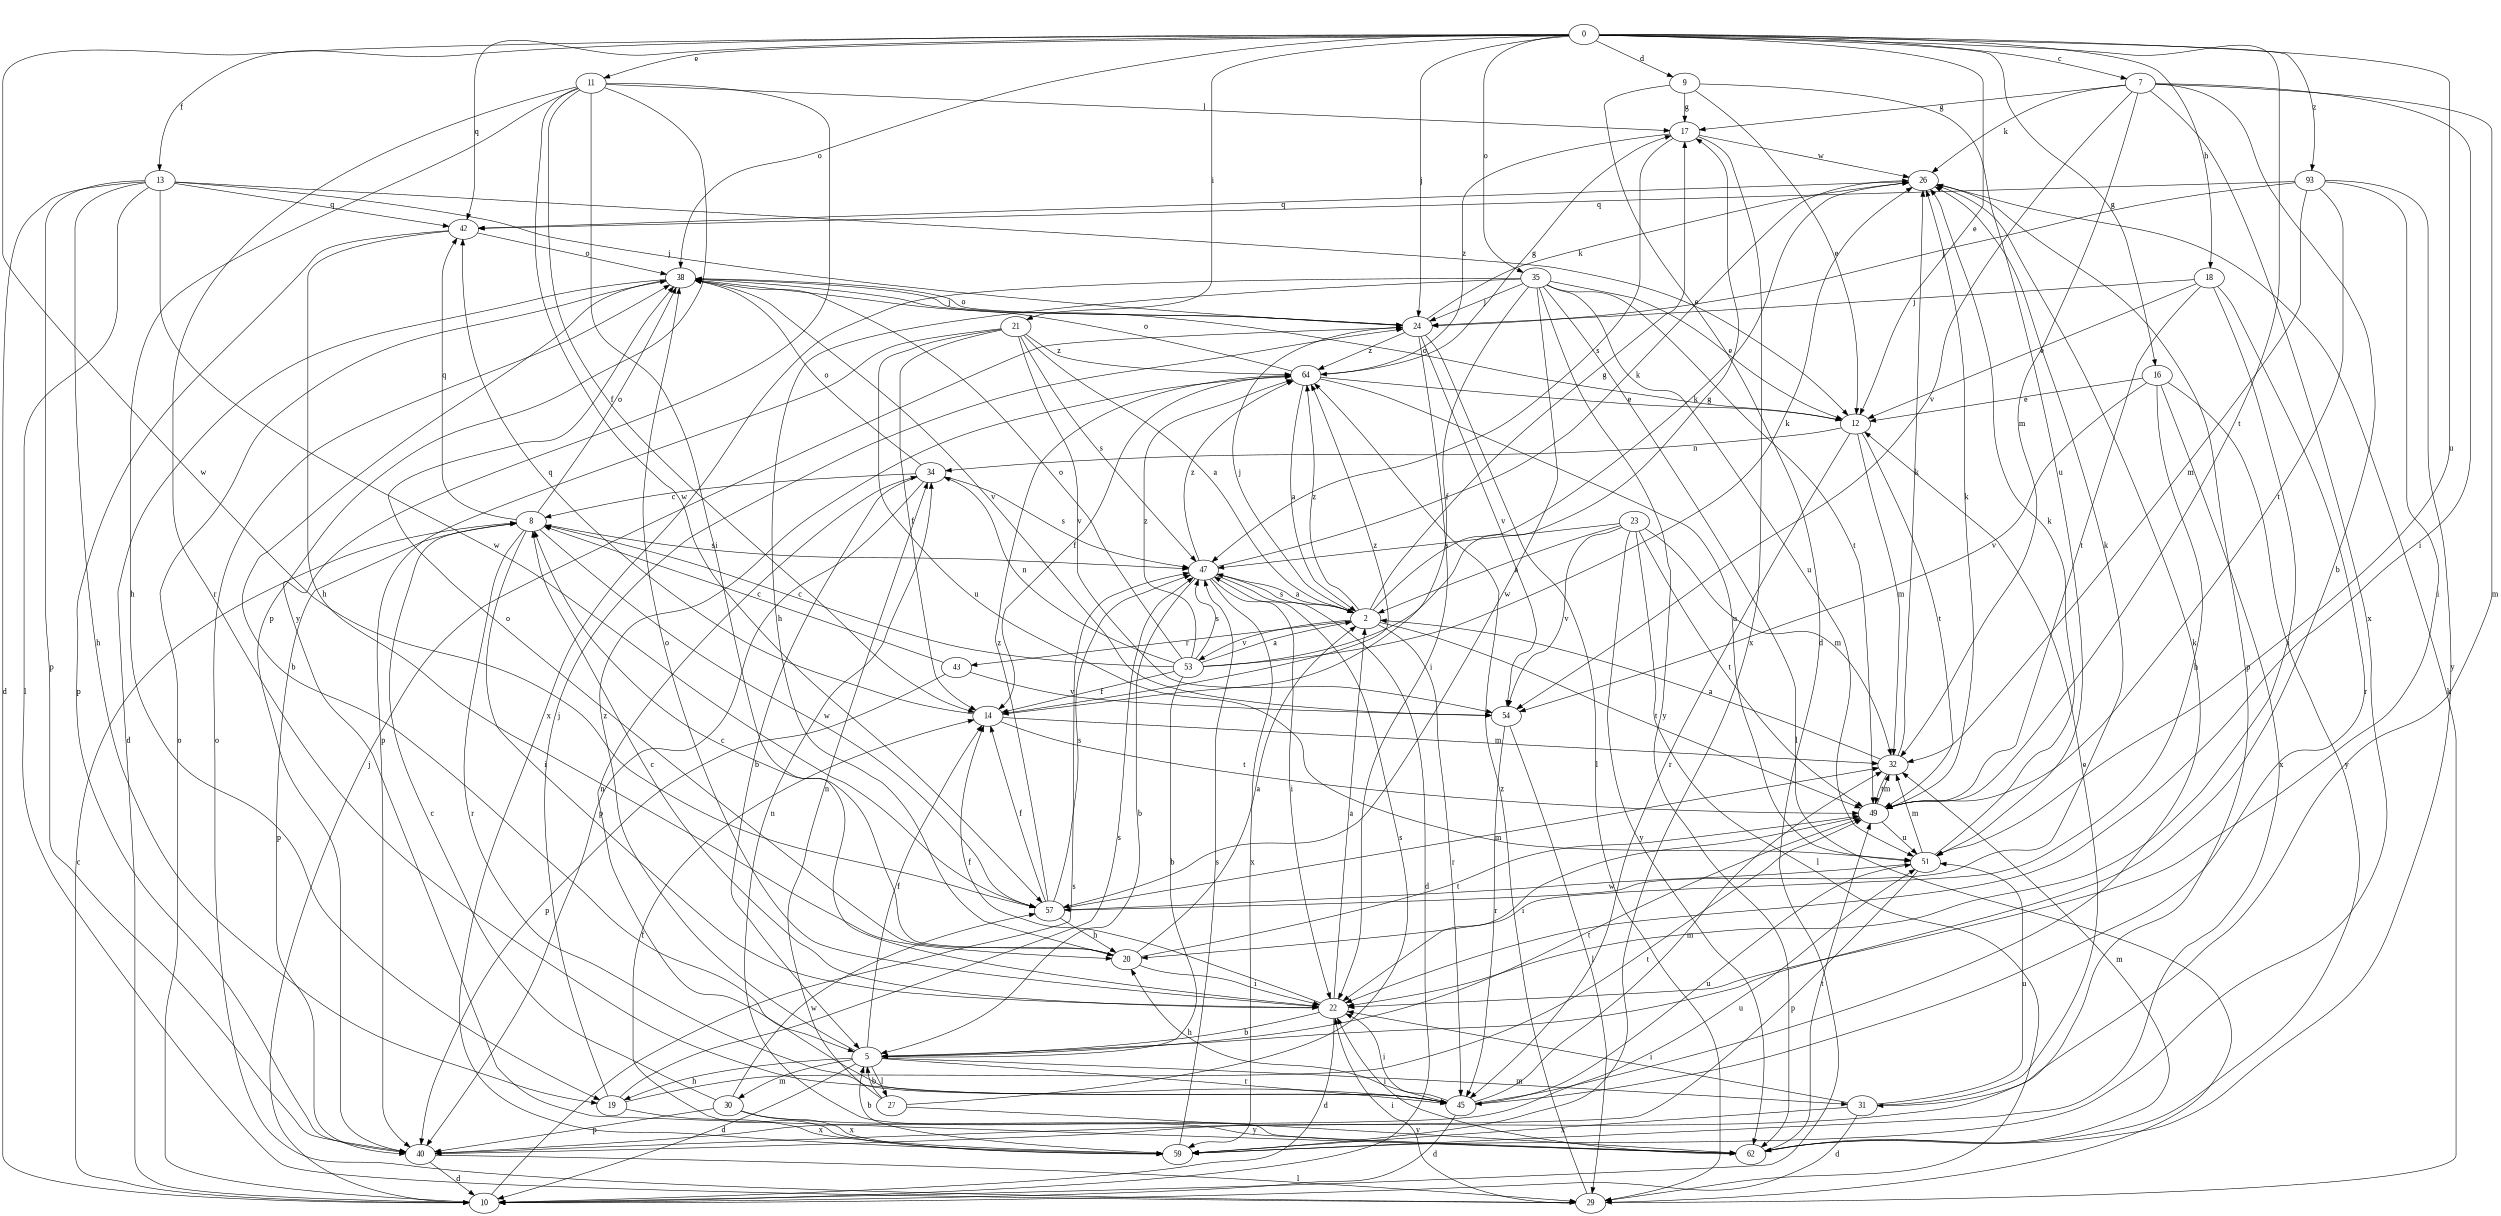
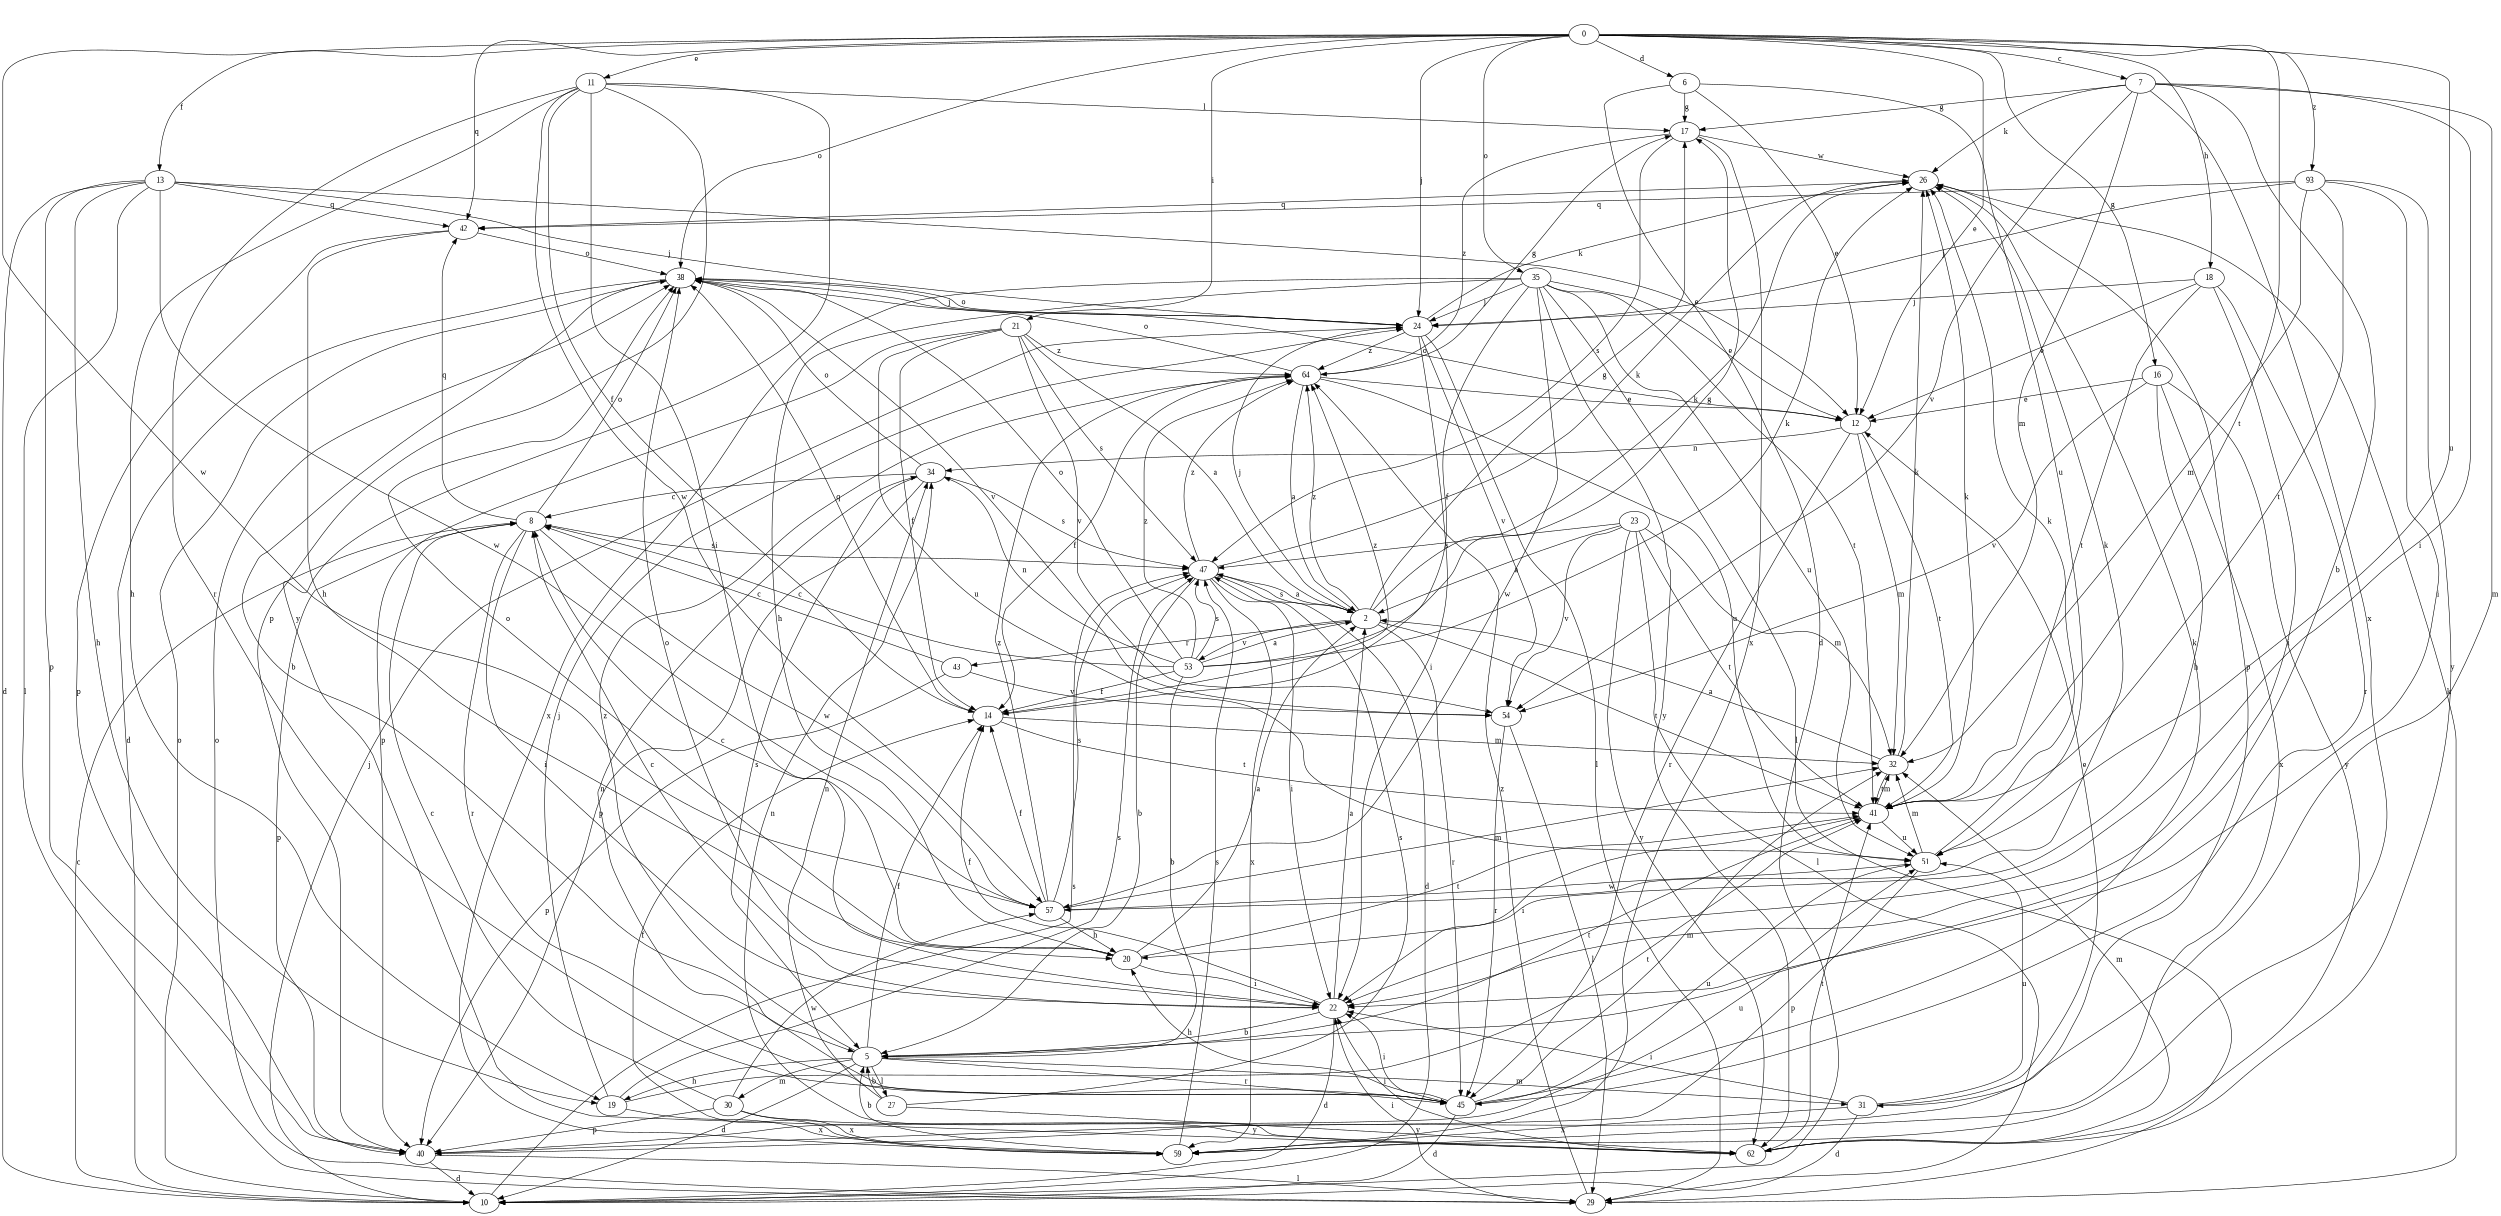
(1685, 83) -> (1685, 83)
(663, 586) -> (831, 491)
(757, 765) -> (757, 765)
(1873, 814) -> (1873, 814)
